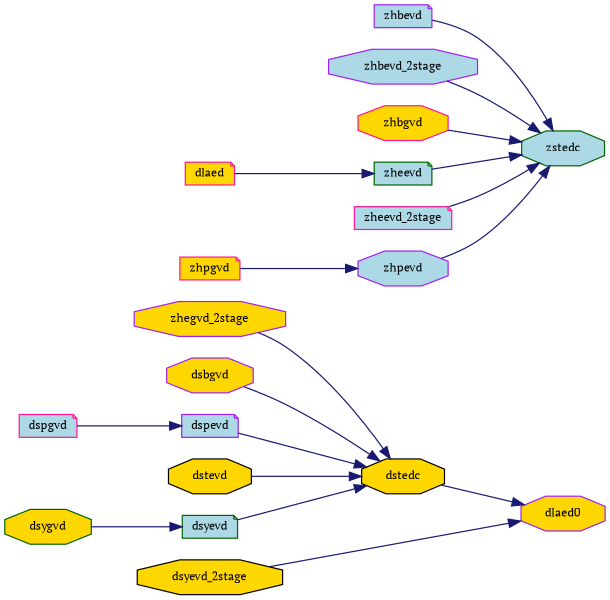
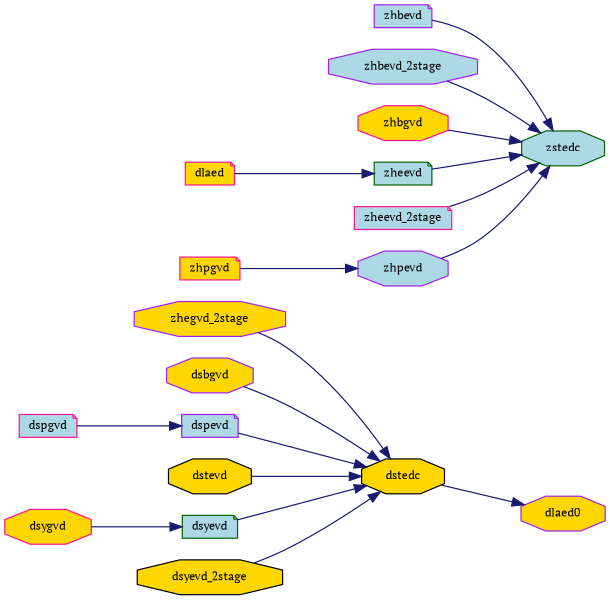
(48, 527) -> (48, 527)
(389, 545) -> (314, 534)
